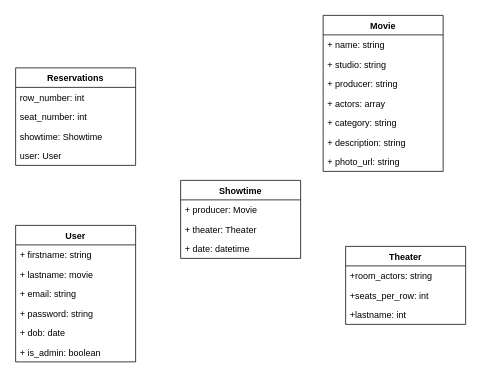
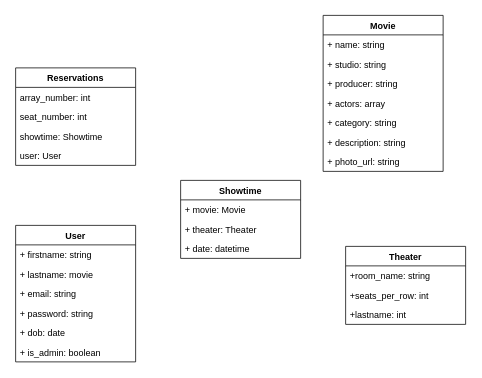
(54, 98) -> (59, 98)
(223, 210) -> (214, 210)
(396, 276) -> (391, 276)
